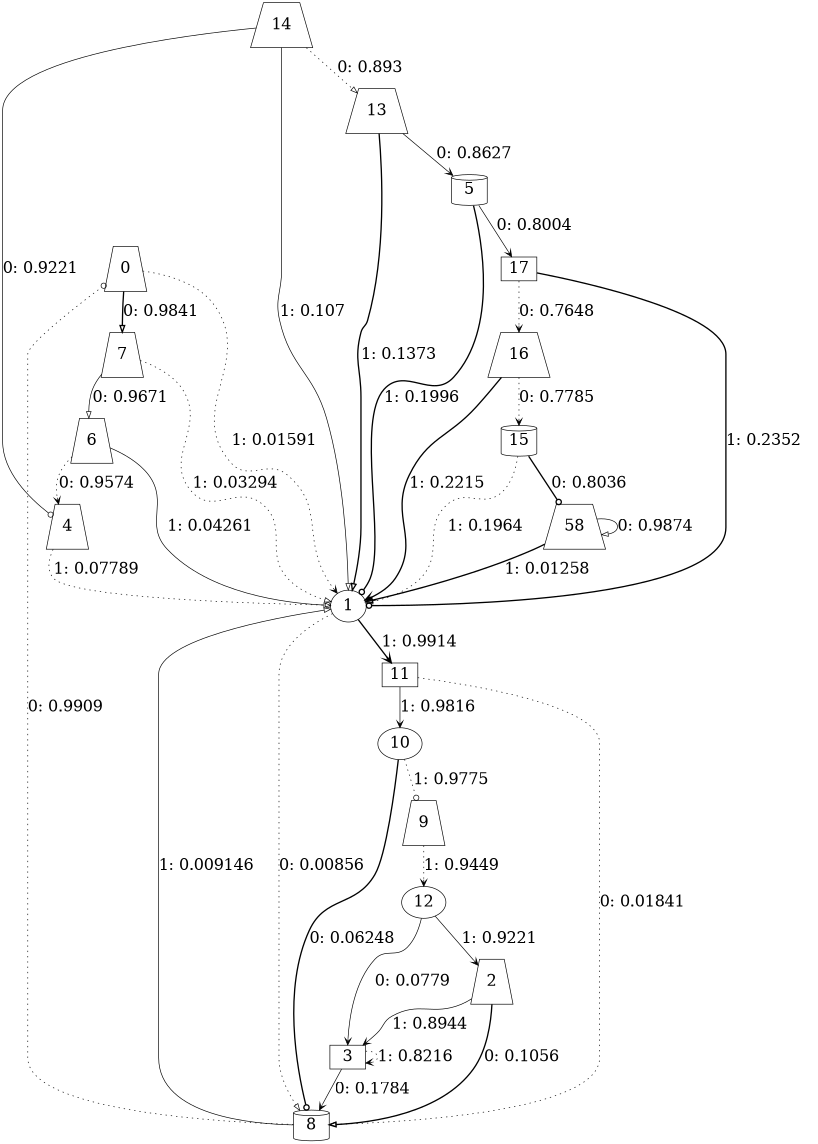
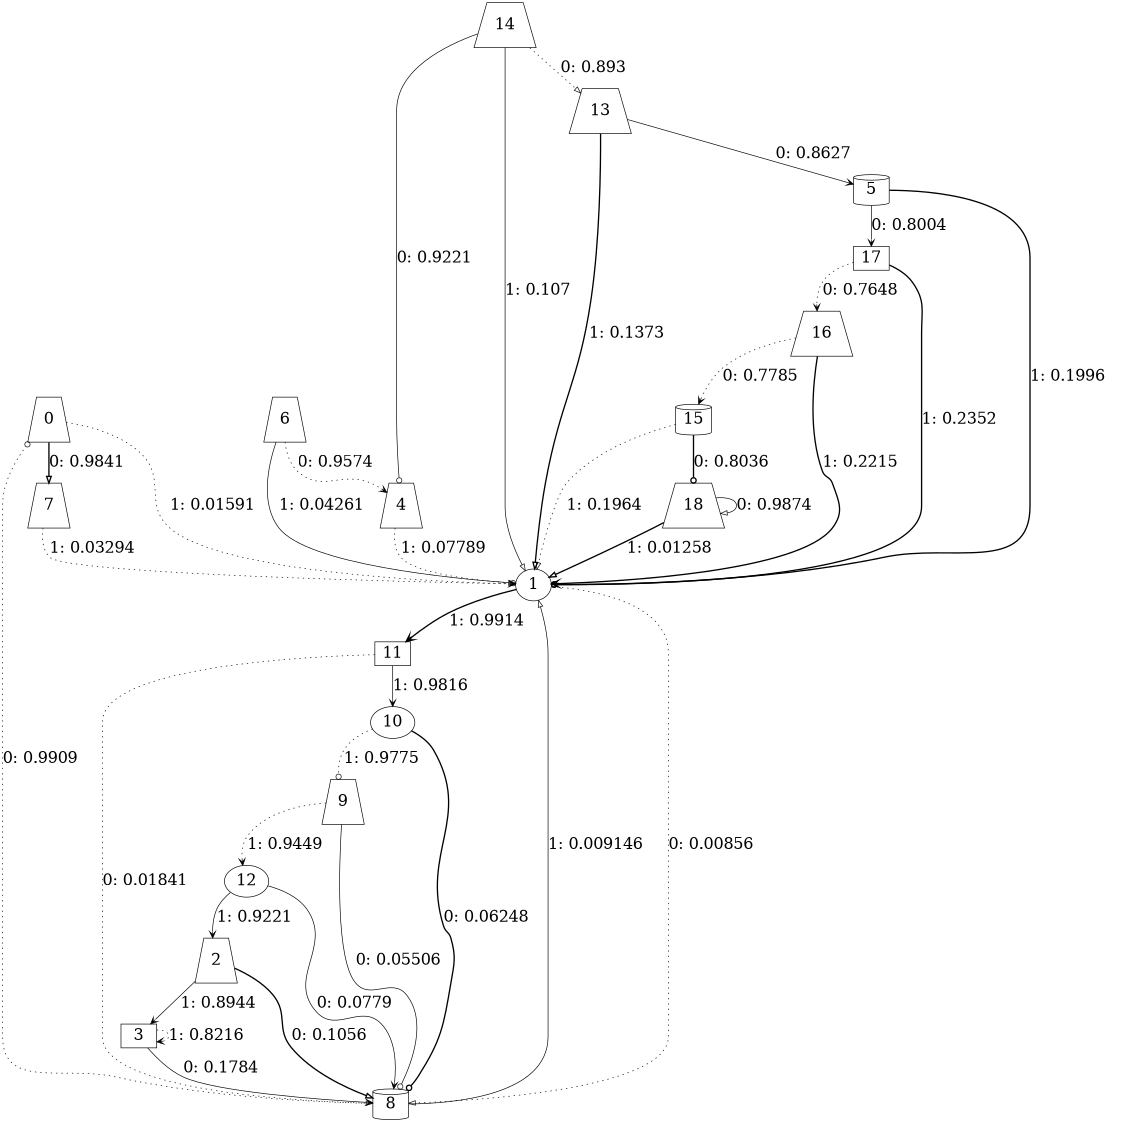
(92, 392) -> none
(575, 527) -> (694, 506)
(370, 966) -> (310, 1002)
none -> (353, 978)
